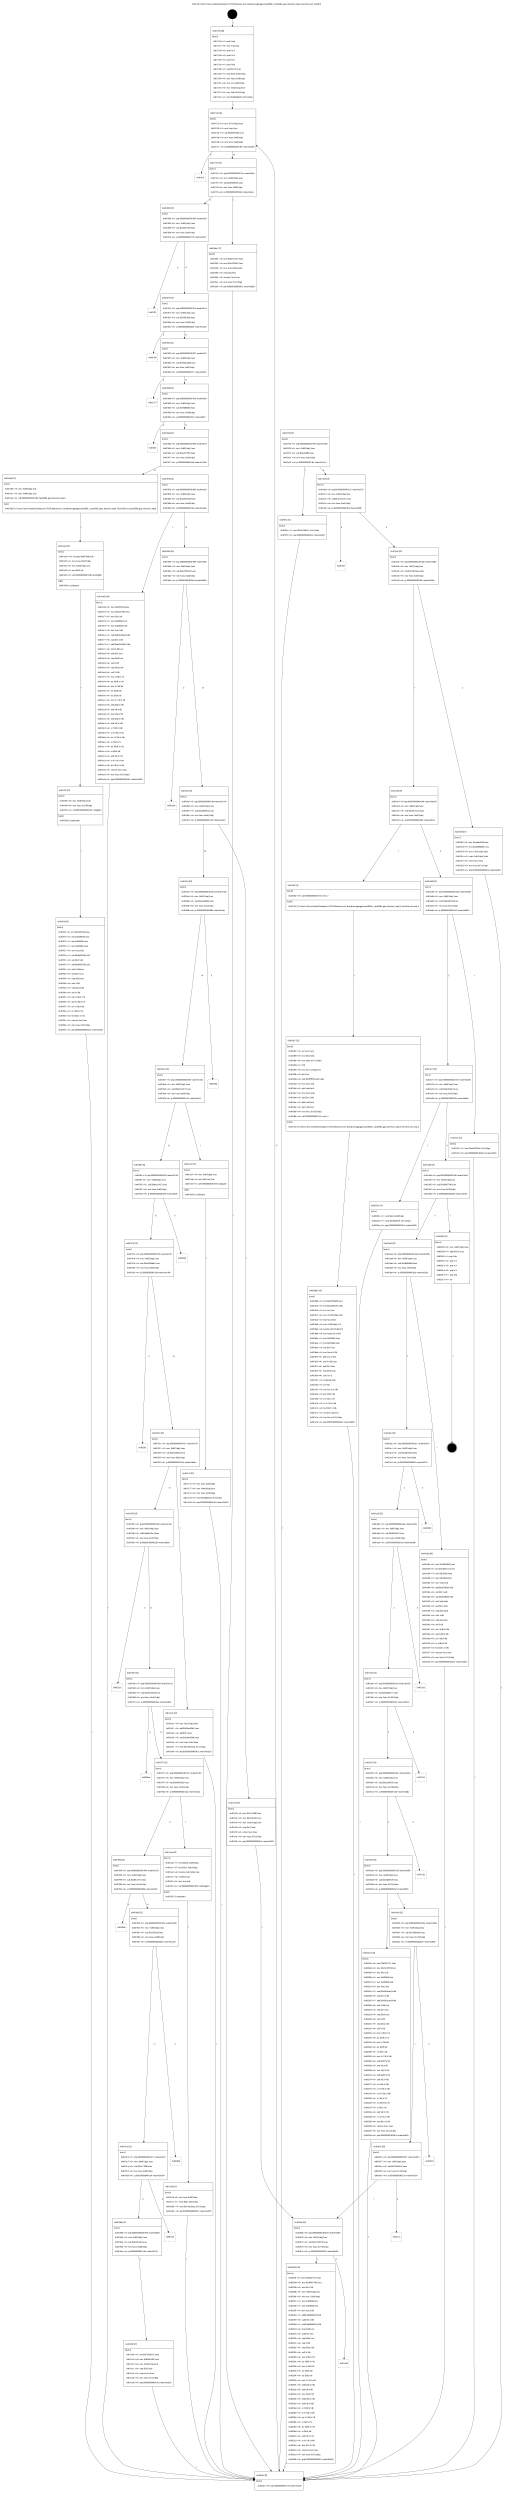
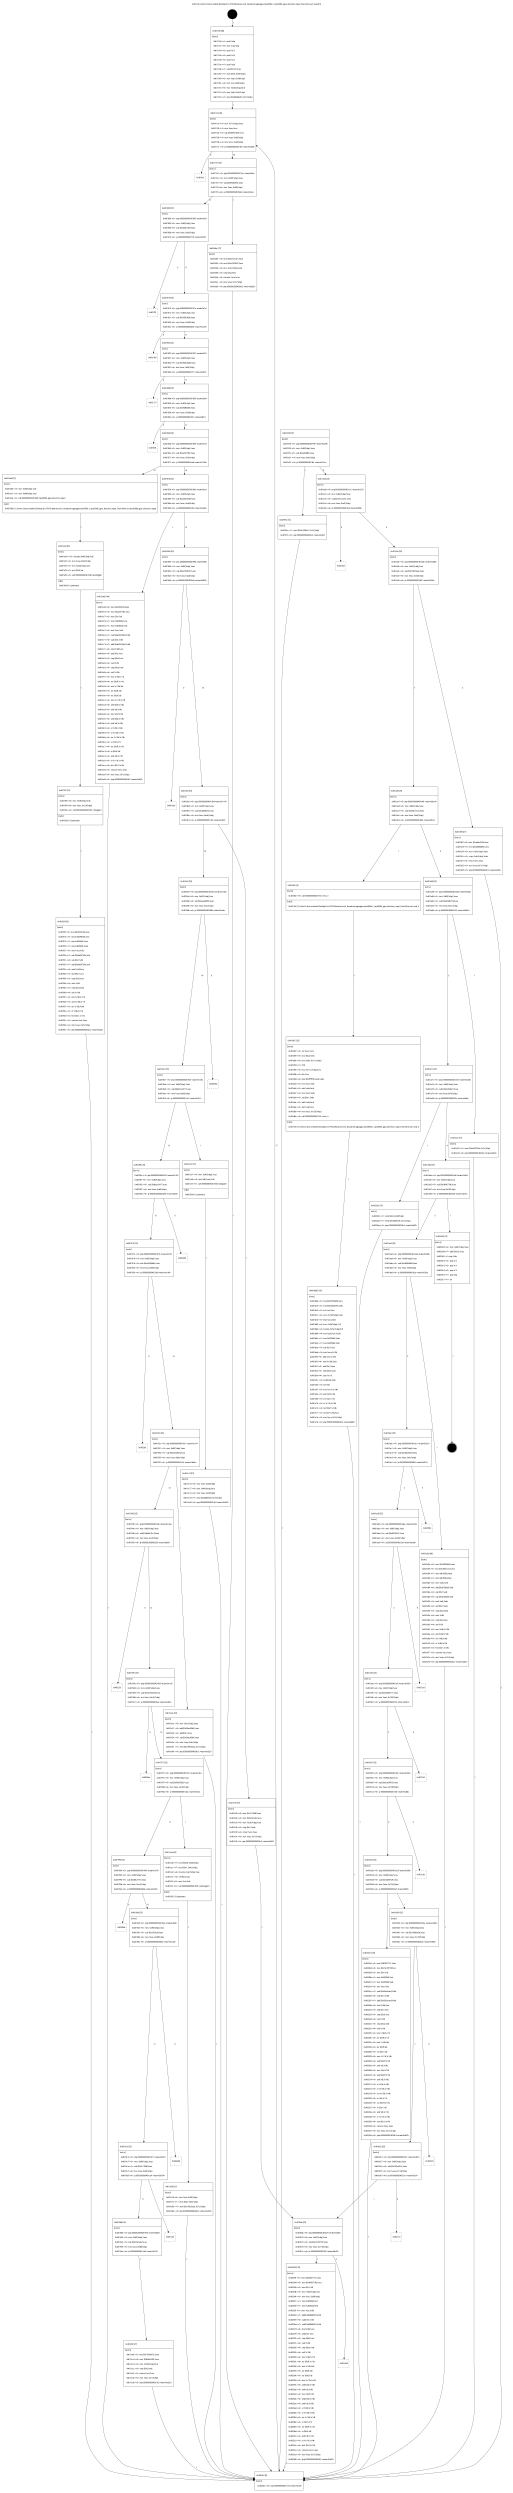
none -> (185, 470)
